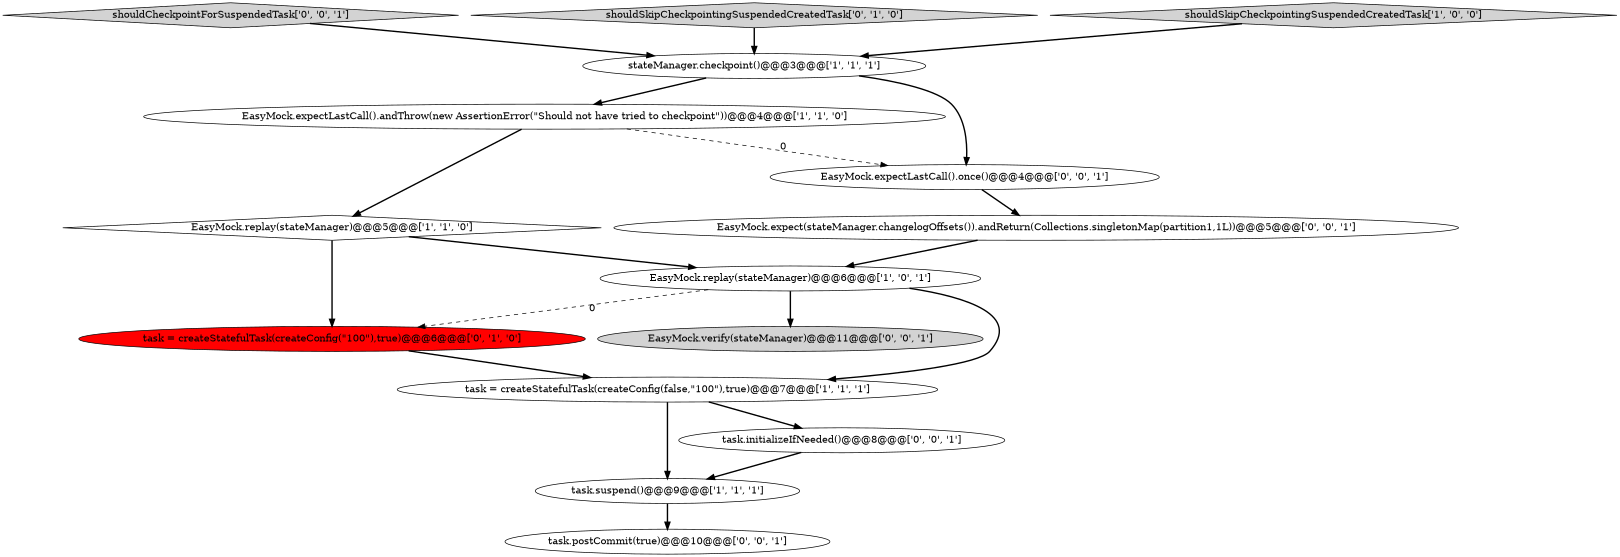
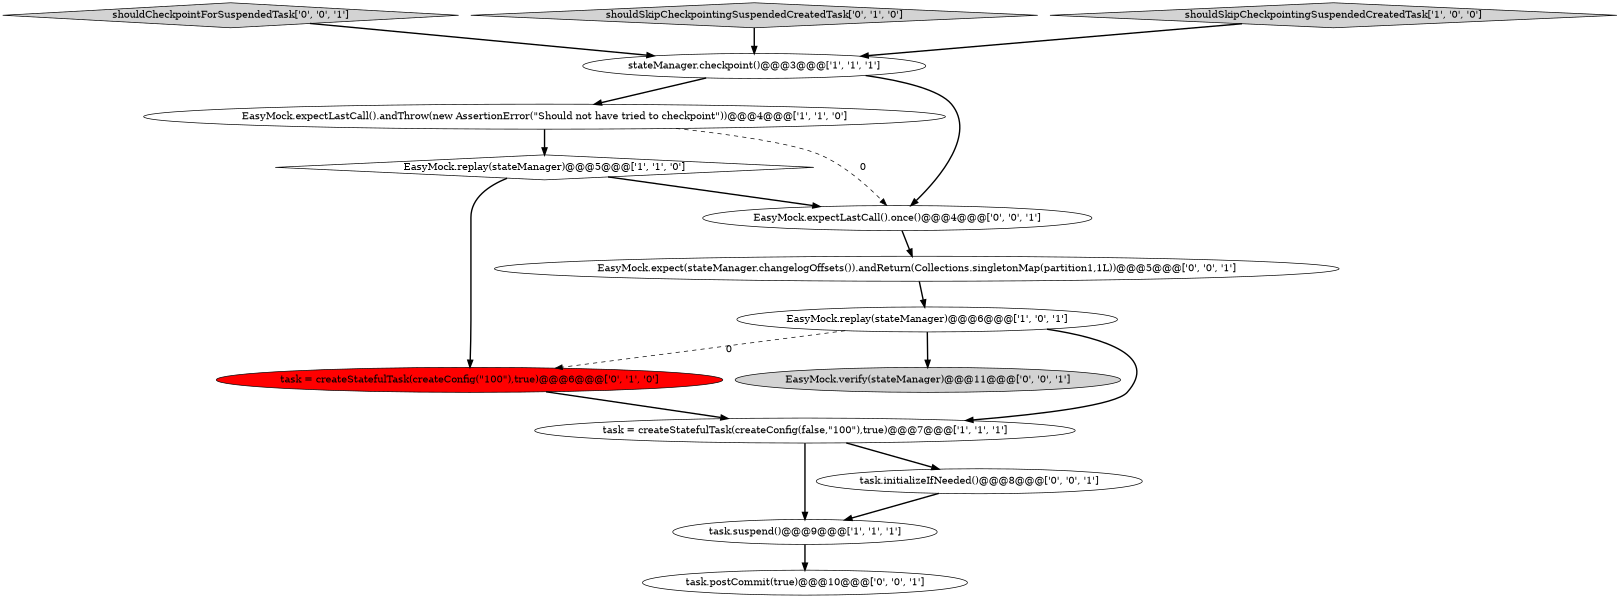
(549, 252) -> (710, 191)
